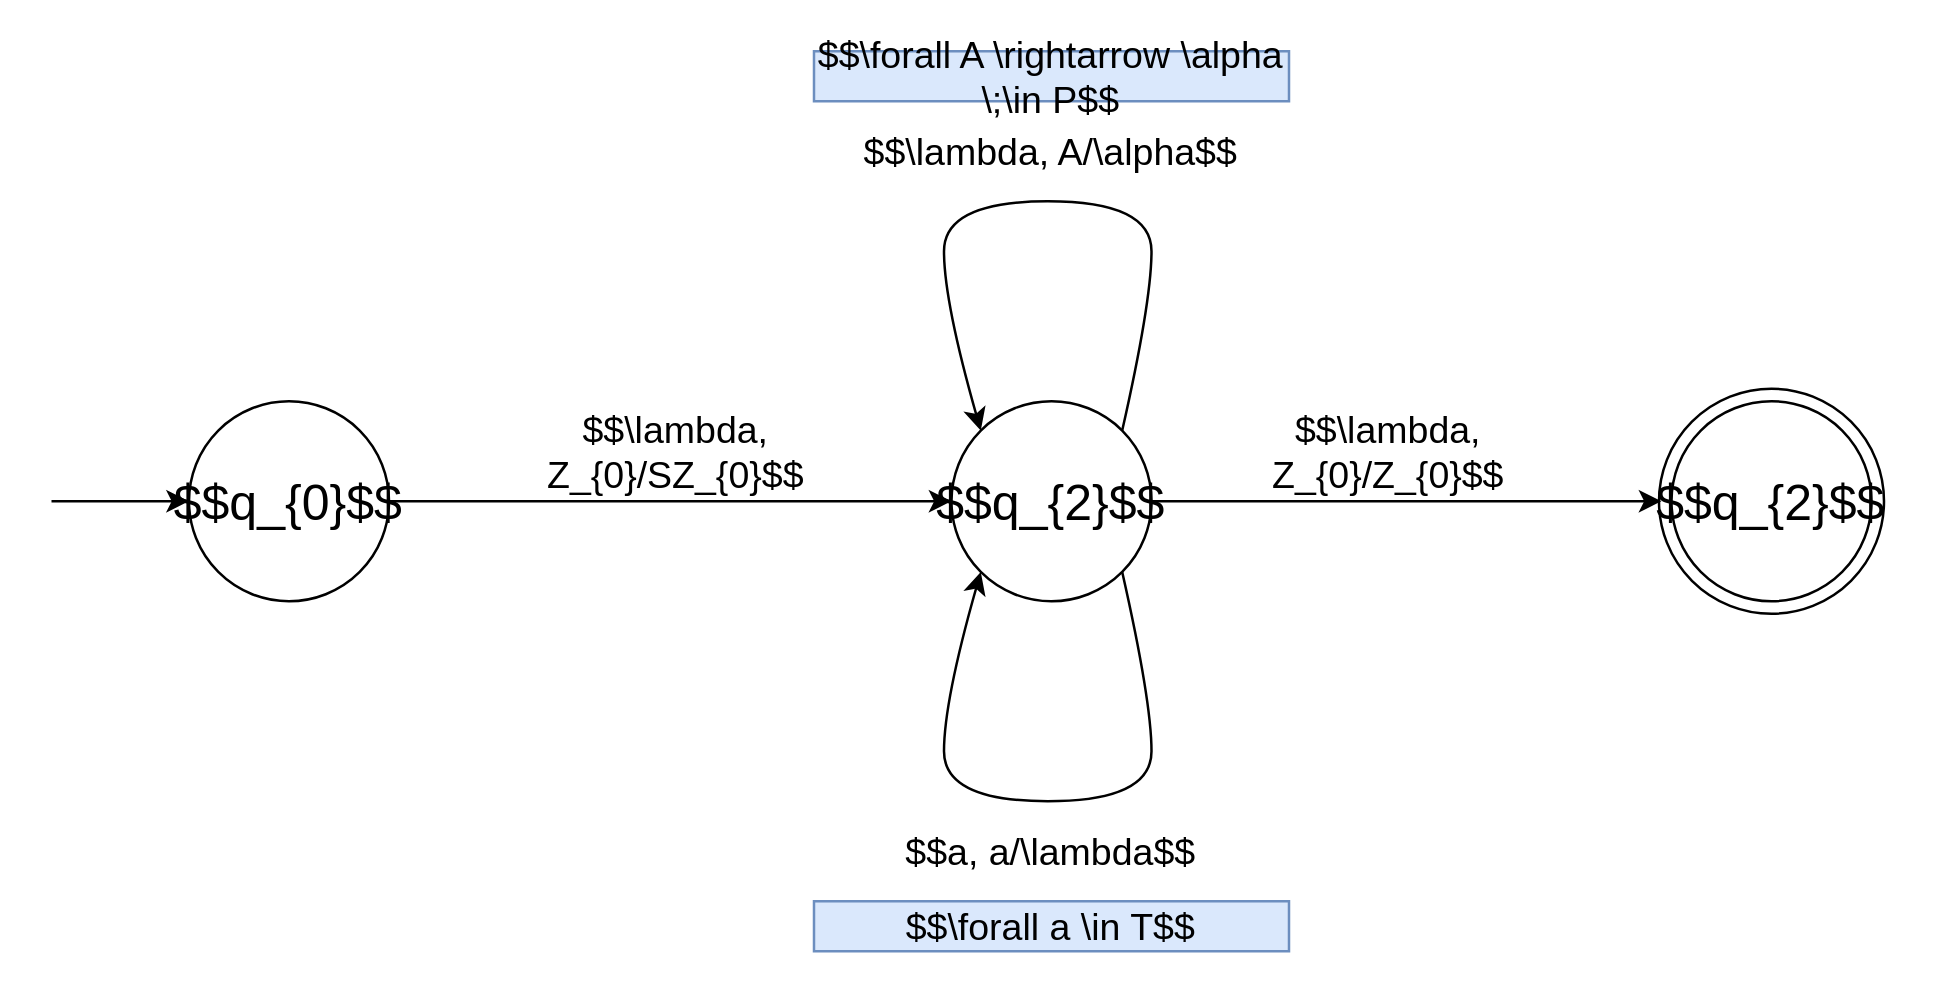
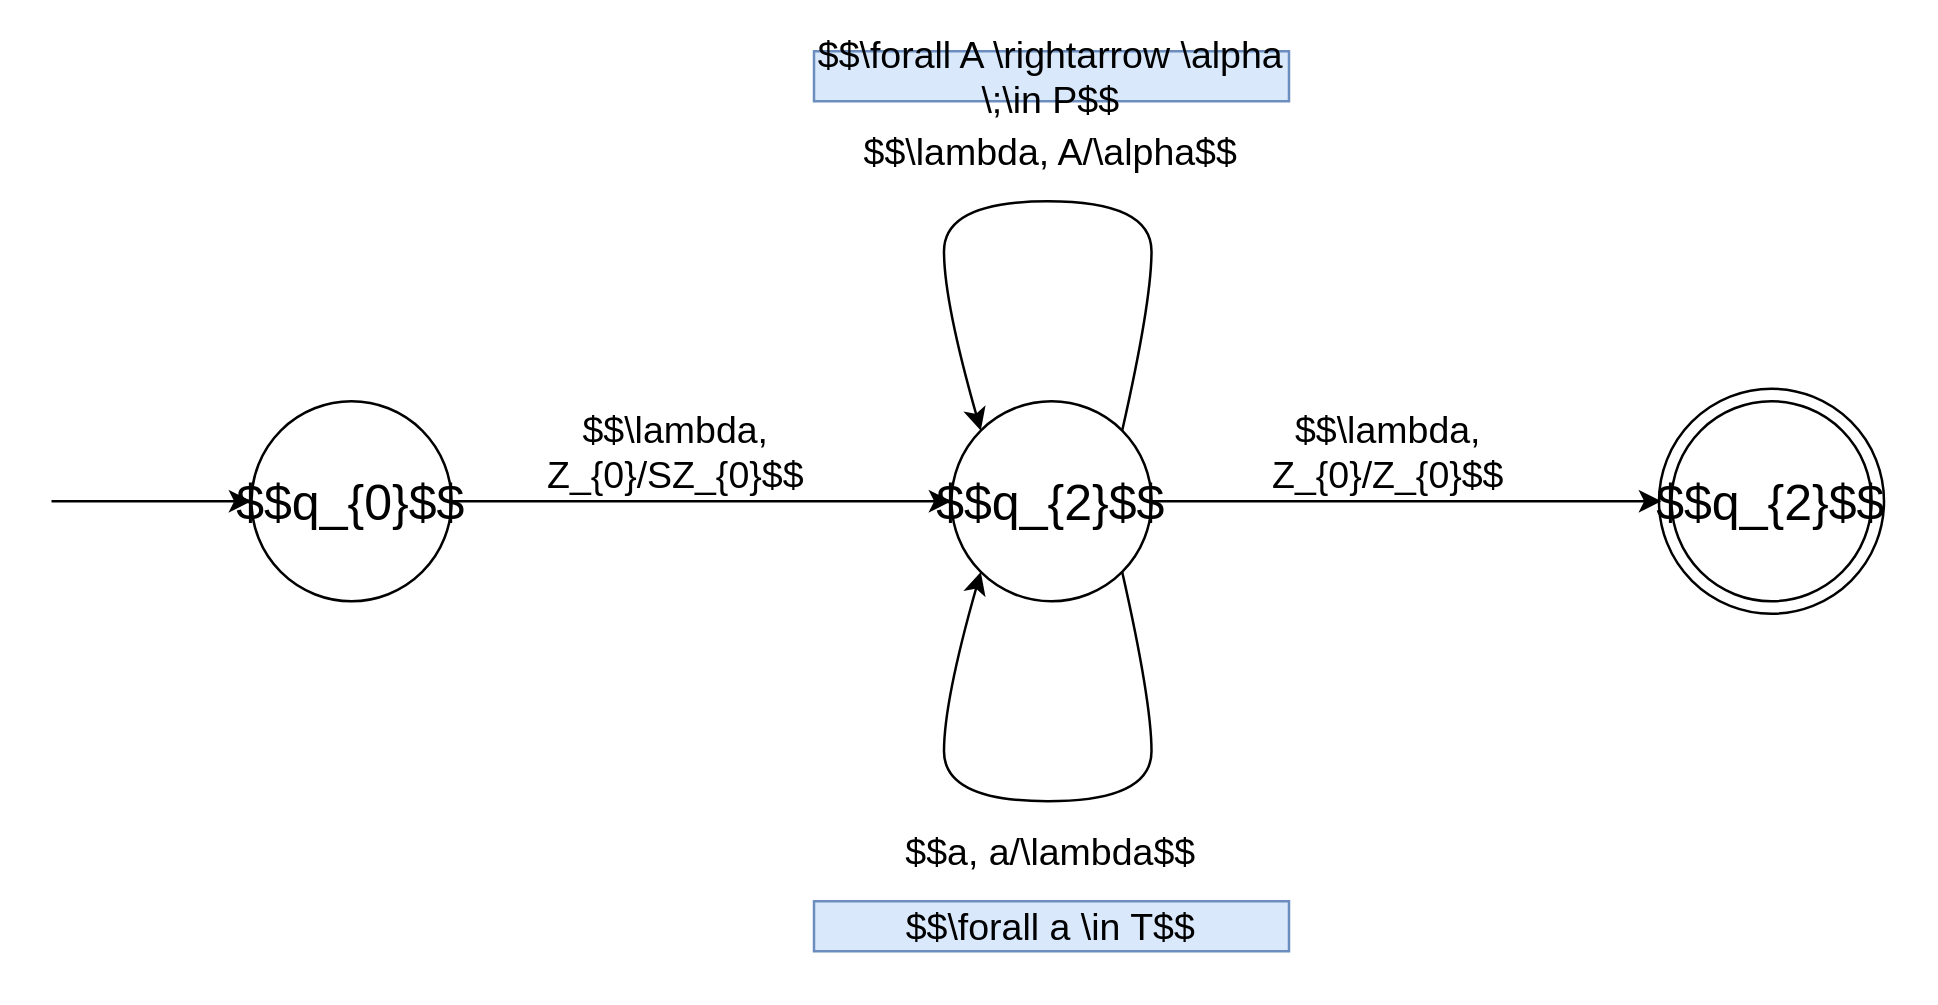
(289, 501) -> (351, 501)
